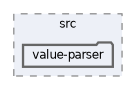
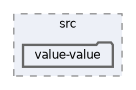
(68, 56) -> (68, 56)
